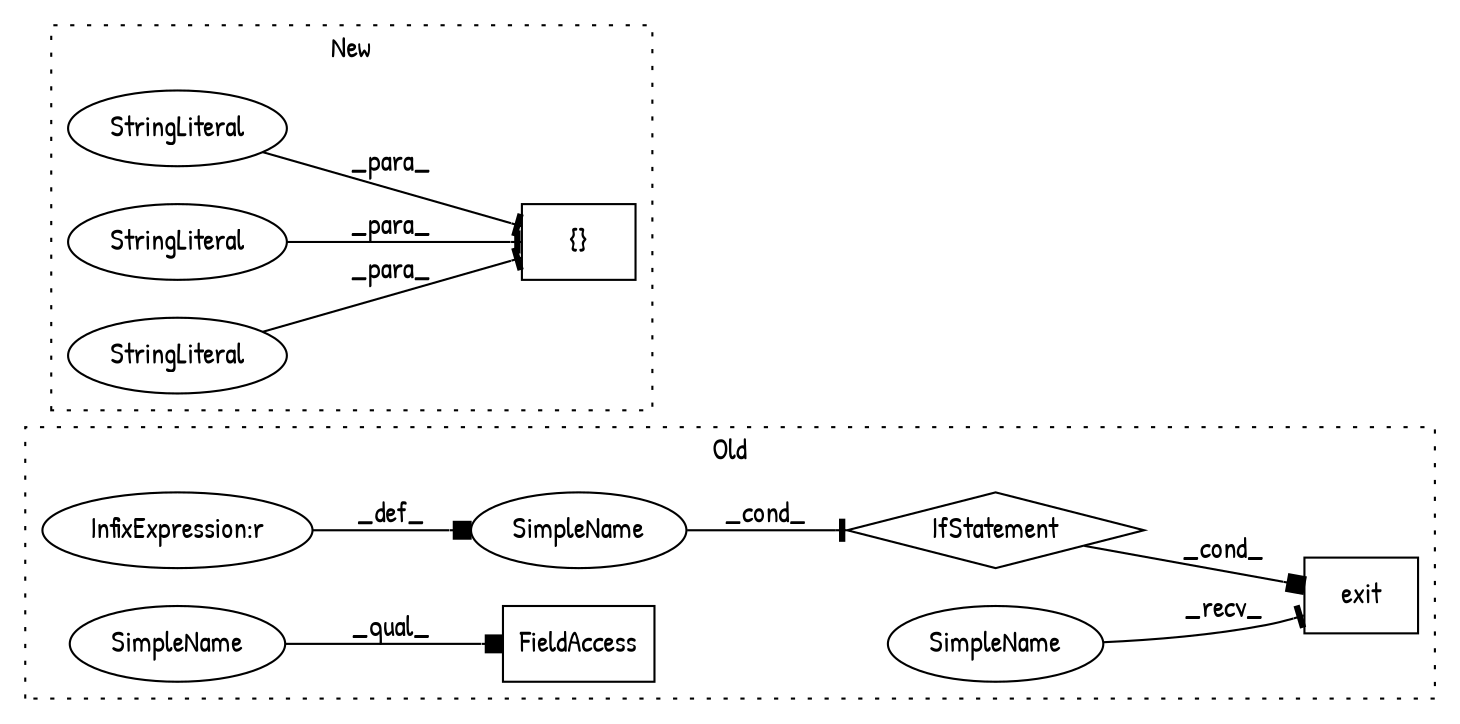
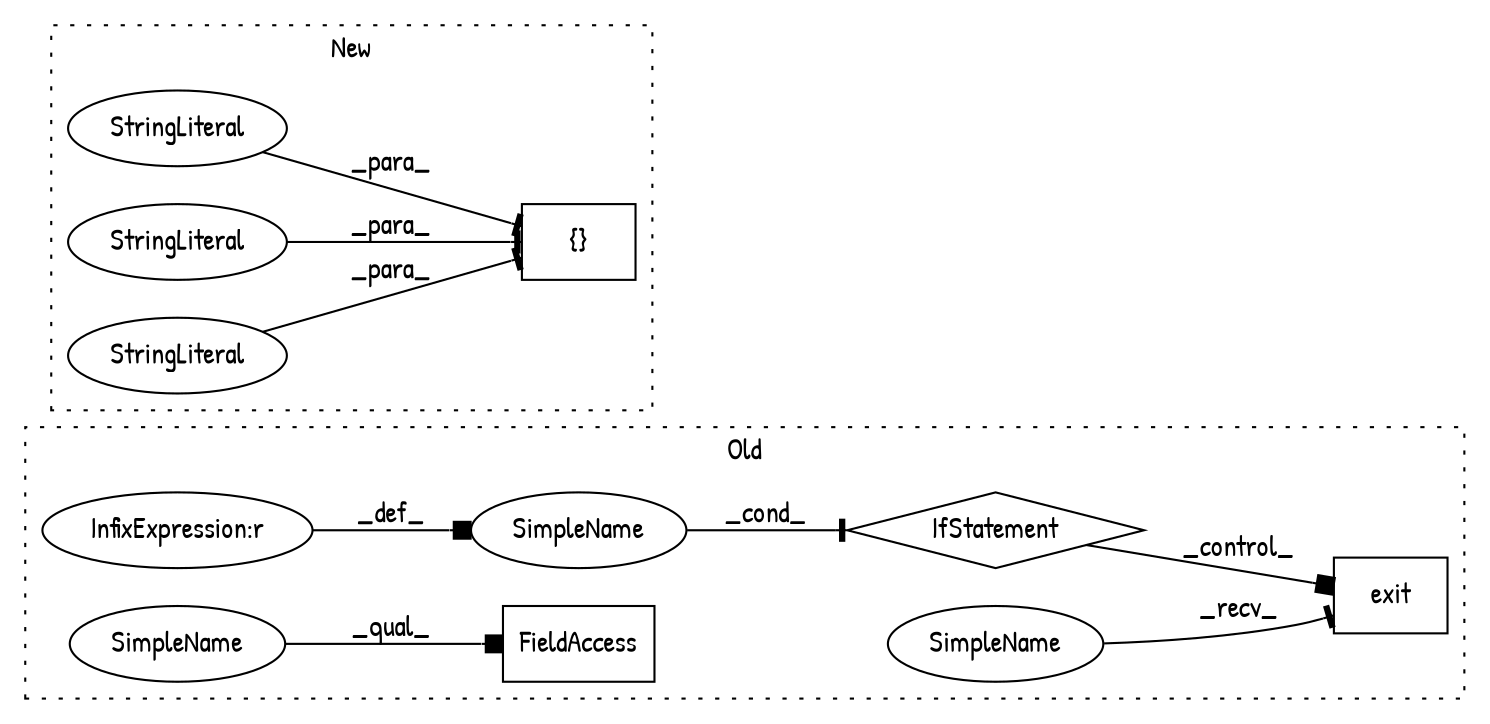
(1224, 550) -> (1239, 548)
